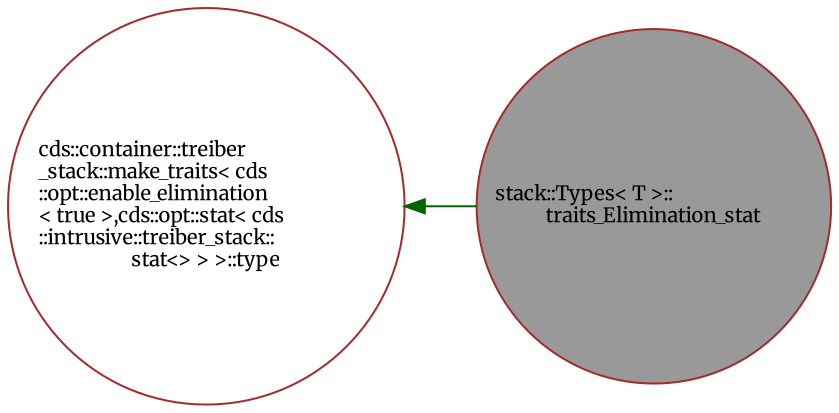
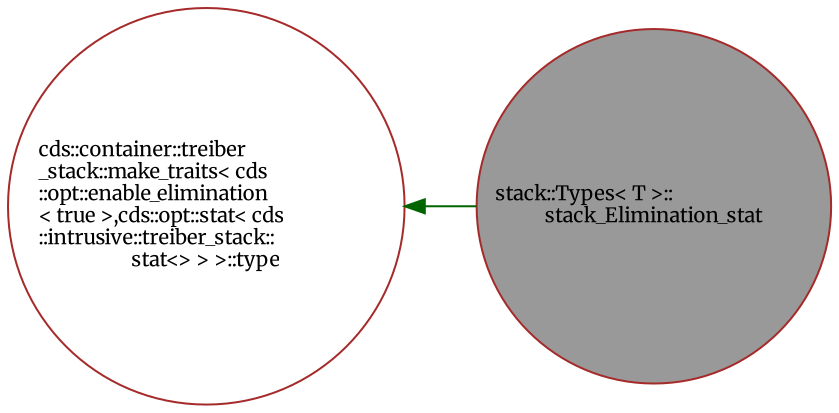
(654, 206) -> (654, 206)
